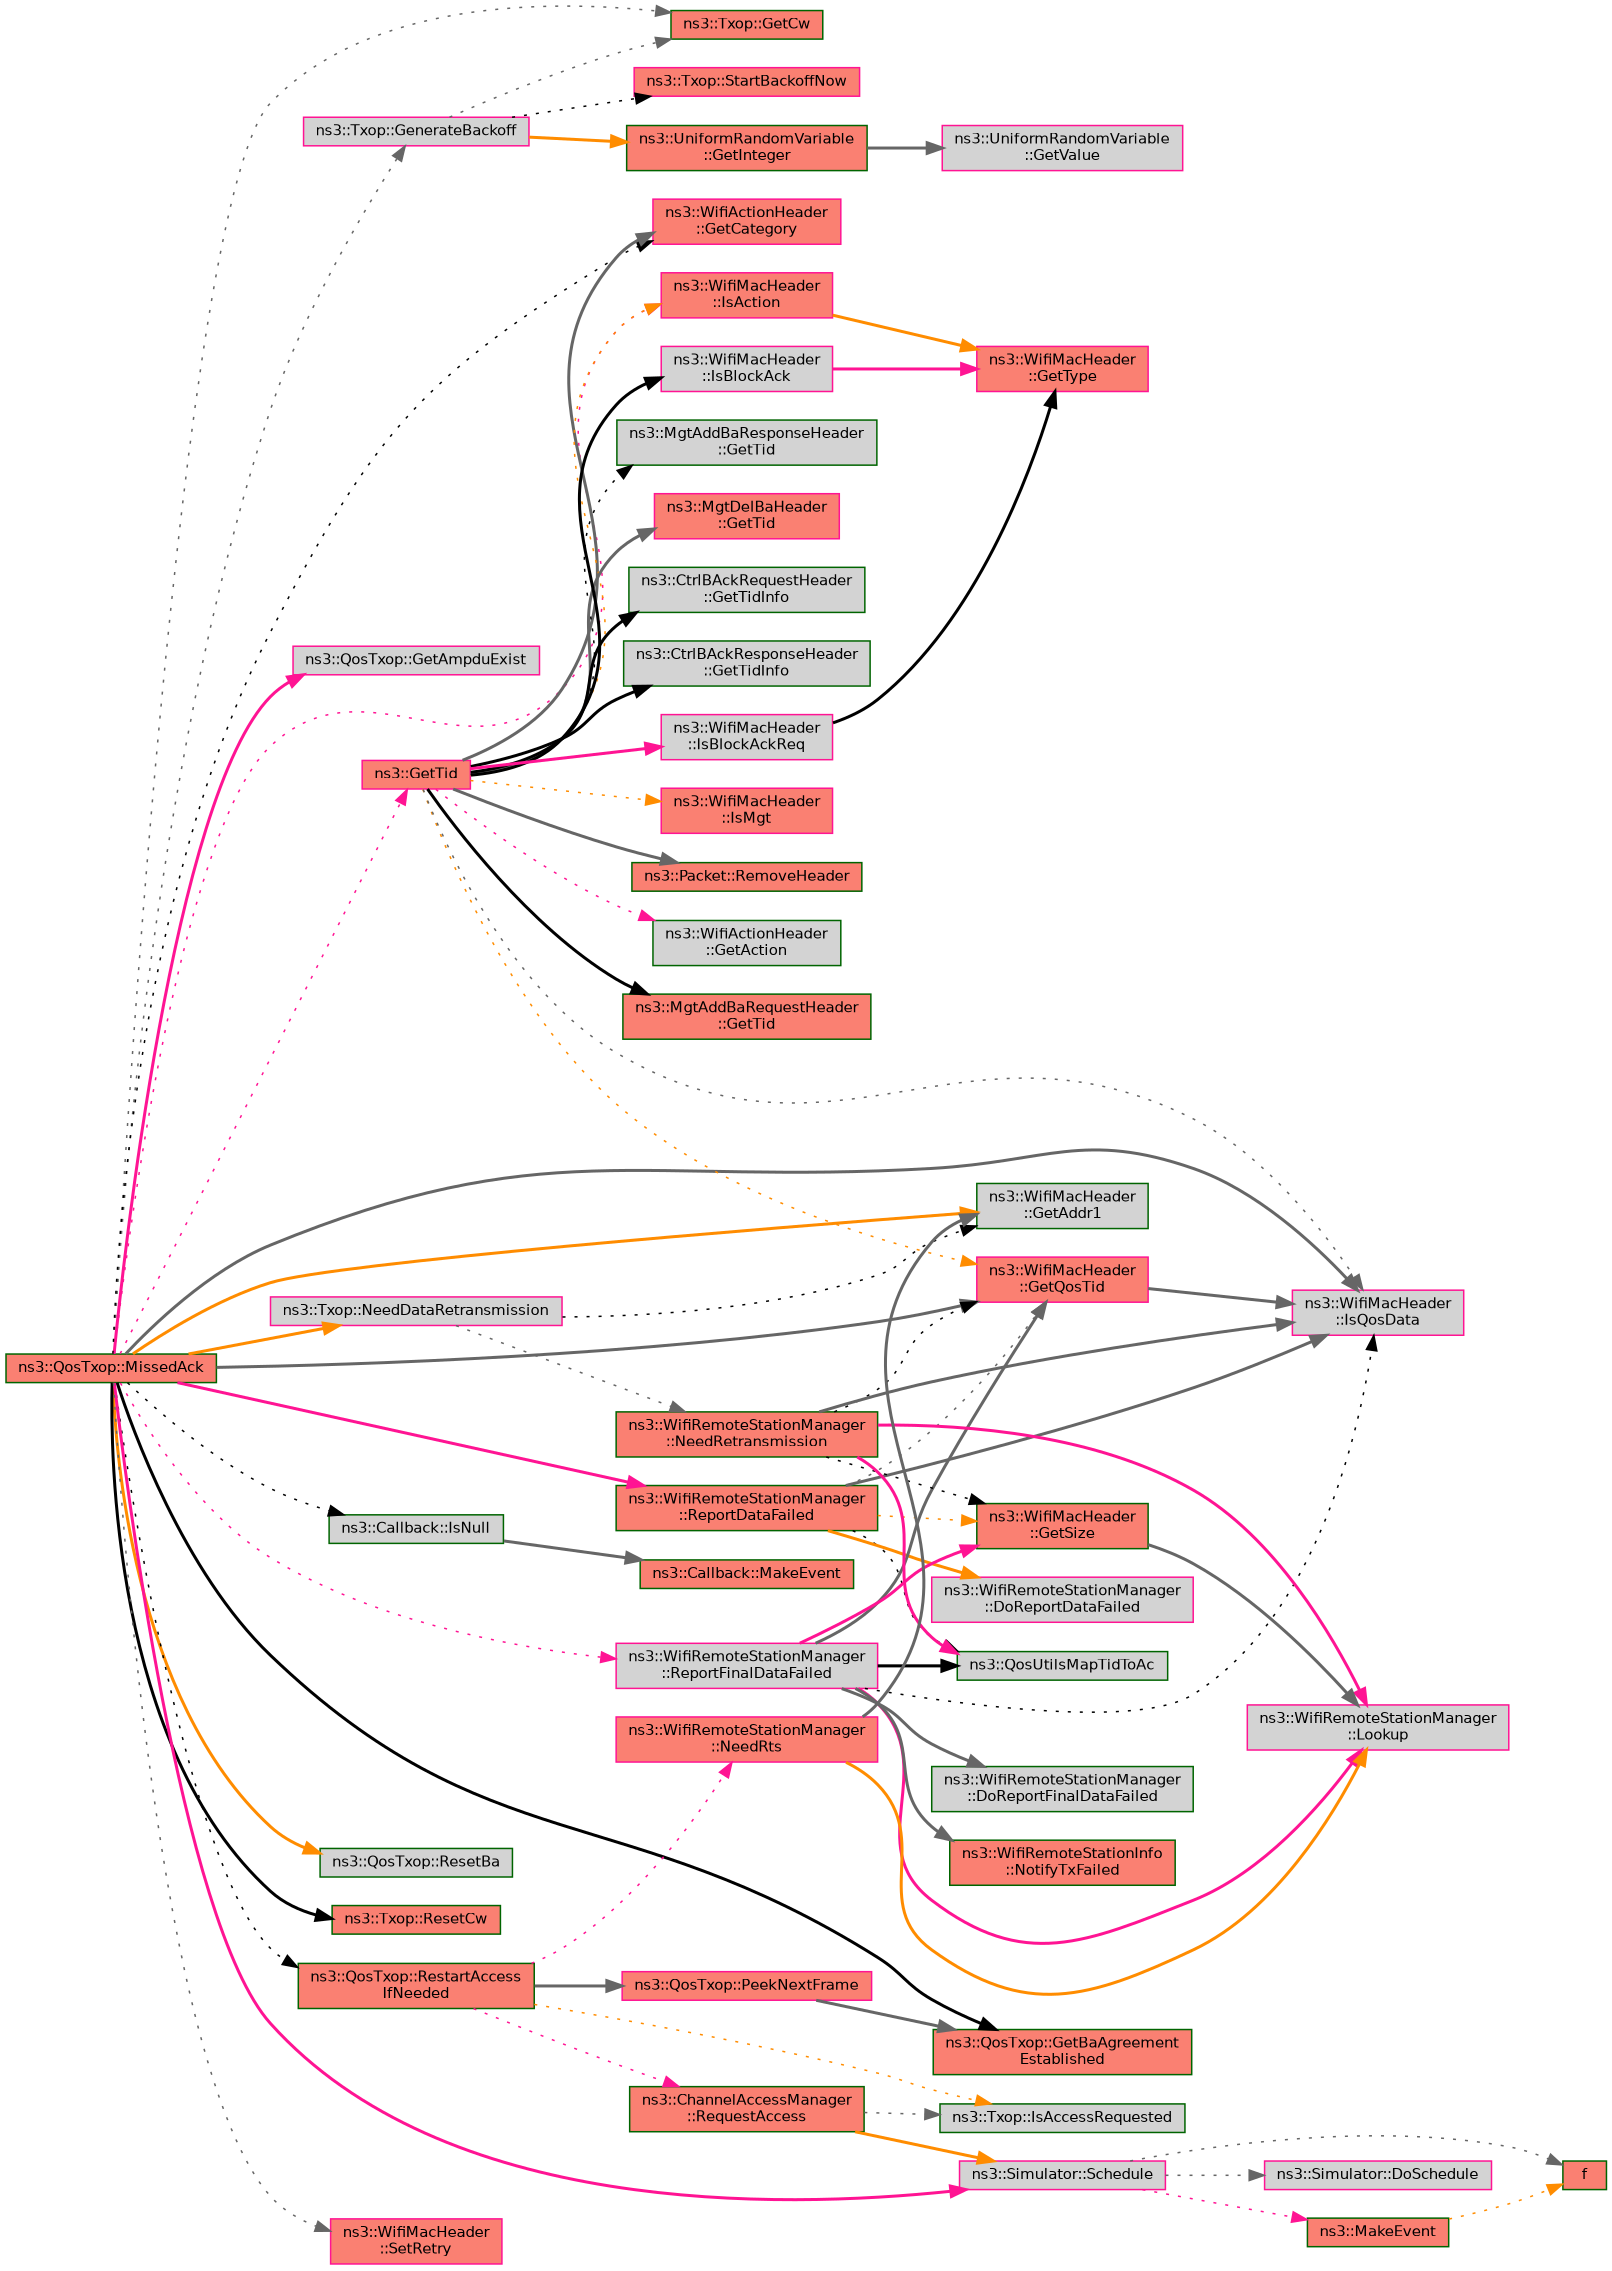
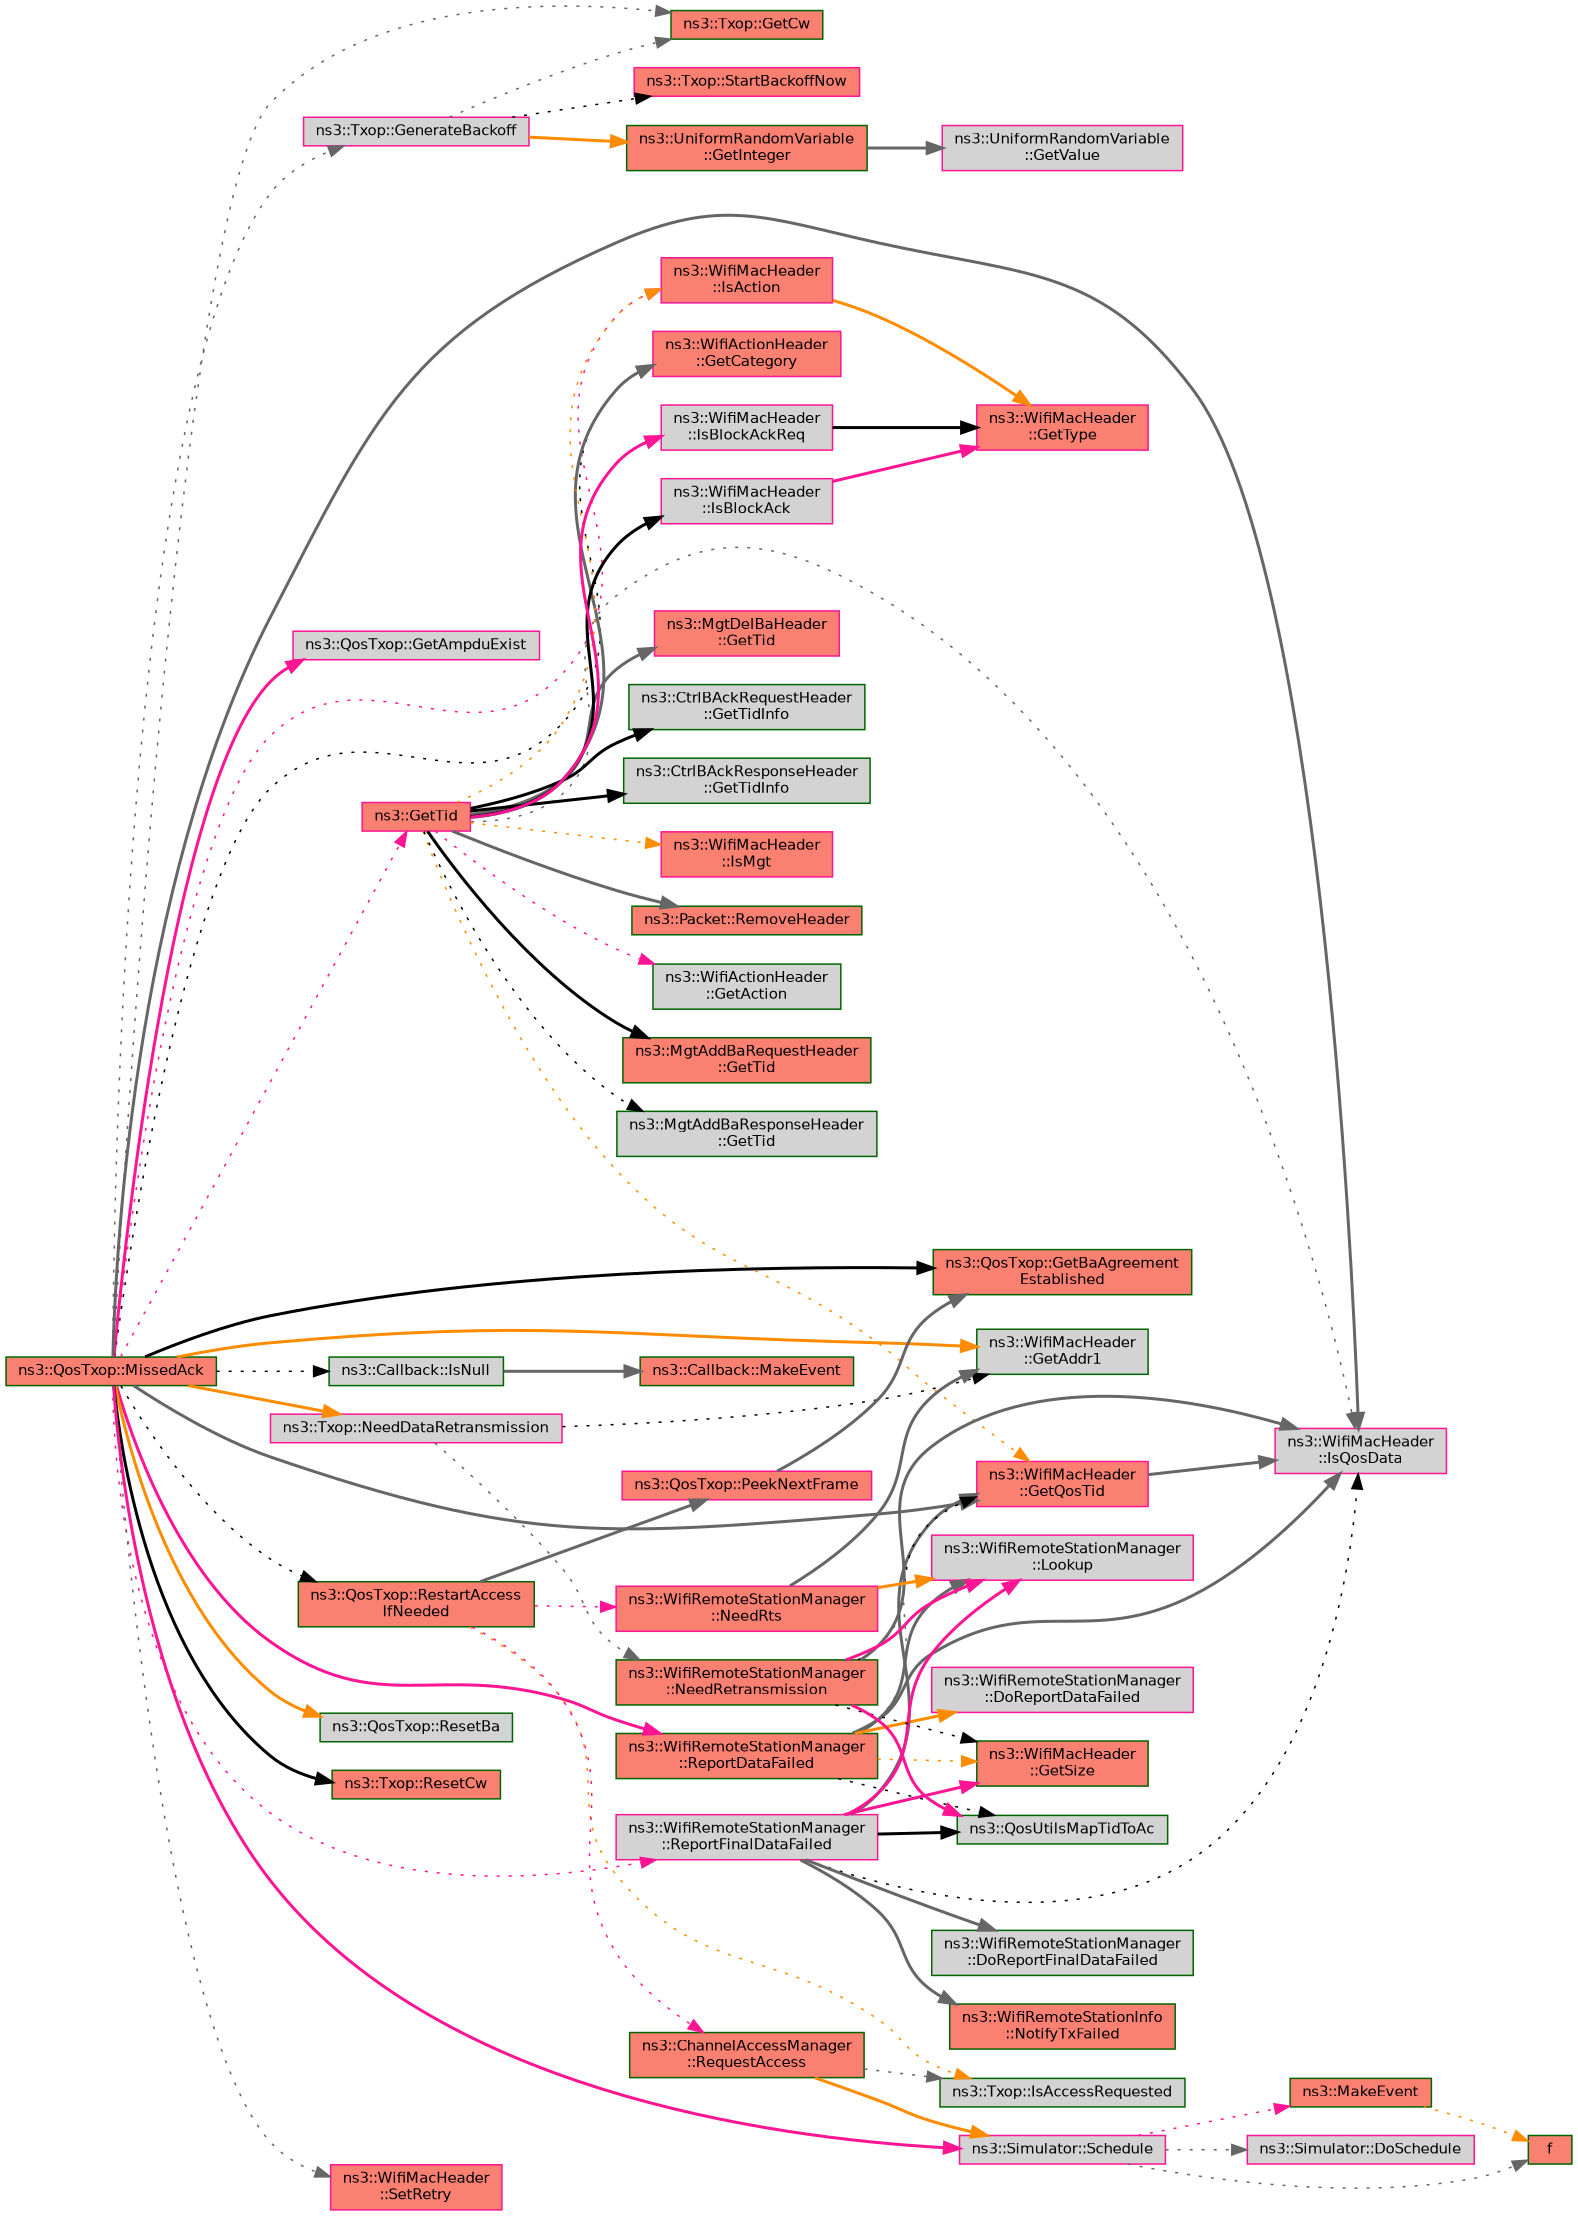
(1256, 1607) -> (905, 1660)
